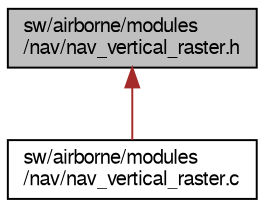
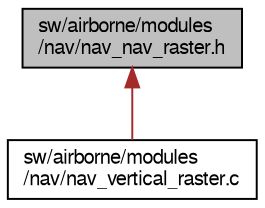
(132, 38) -> (132, 38)
